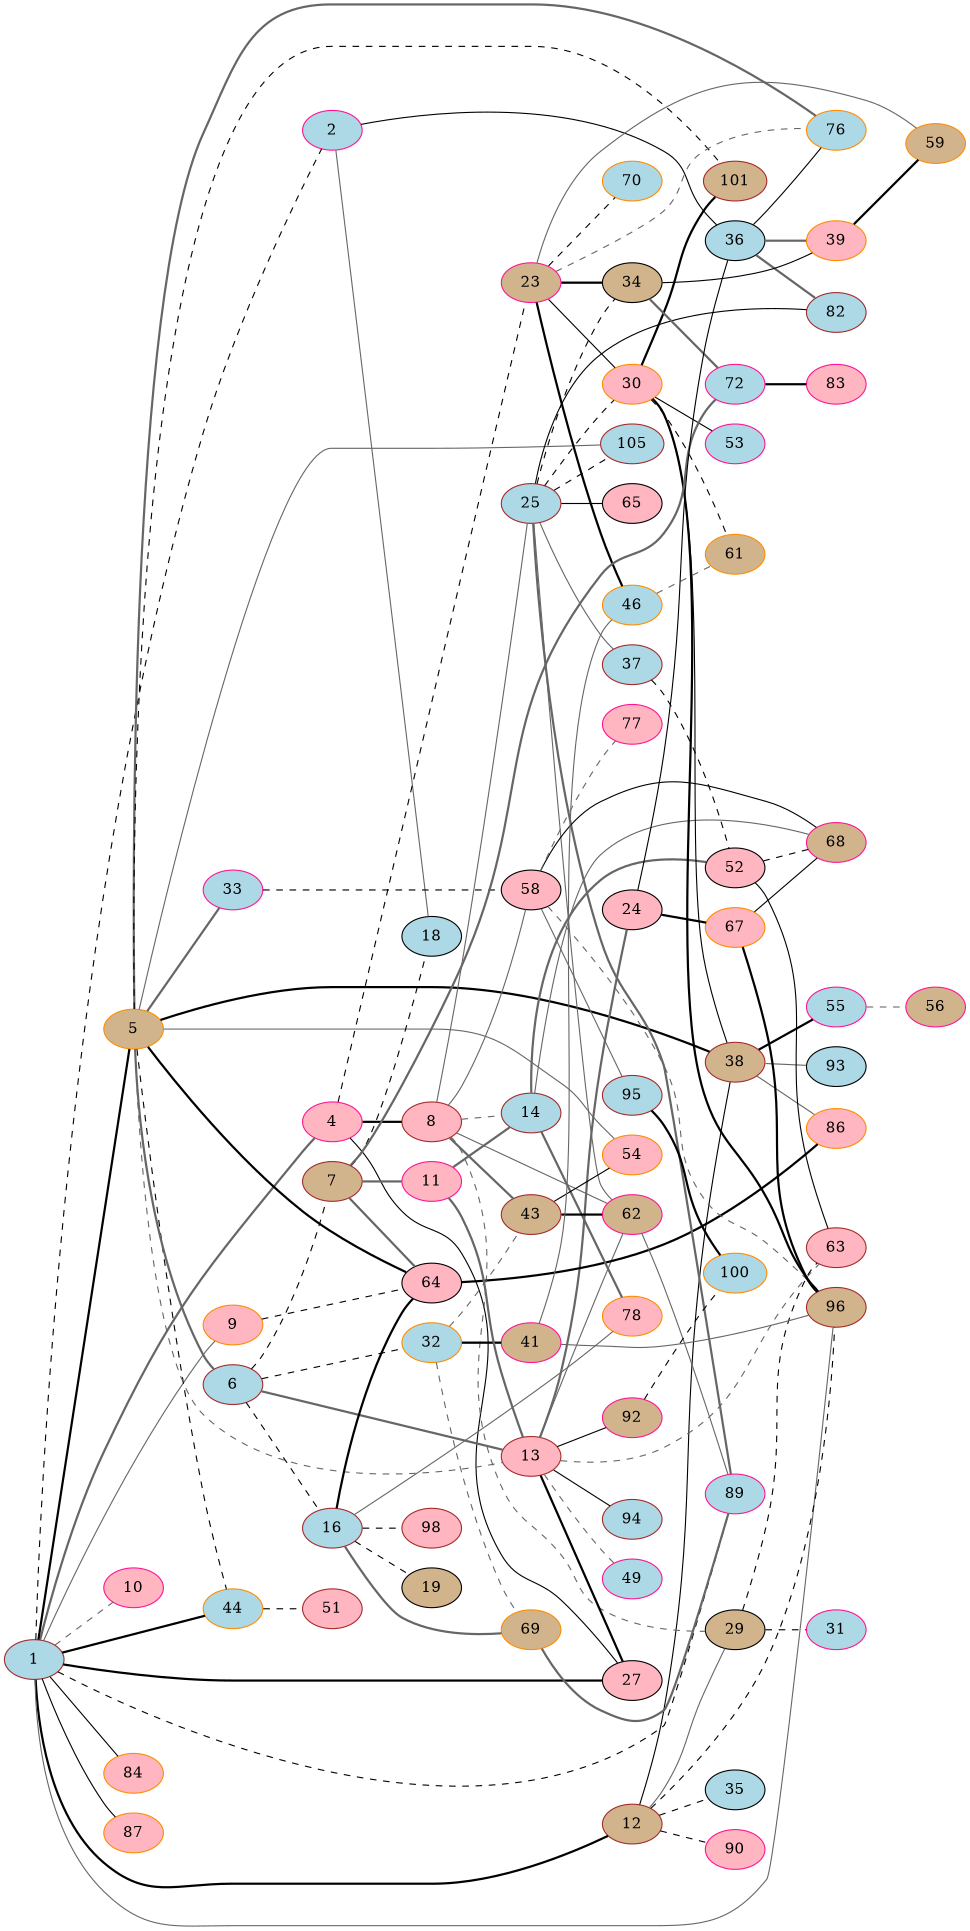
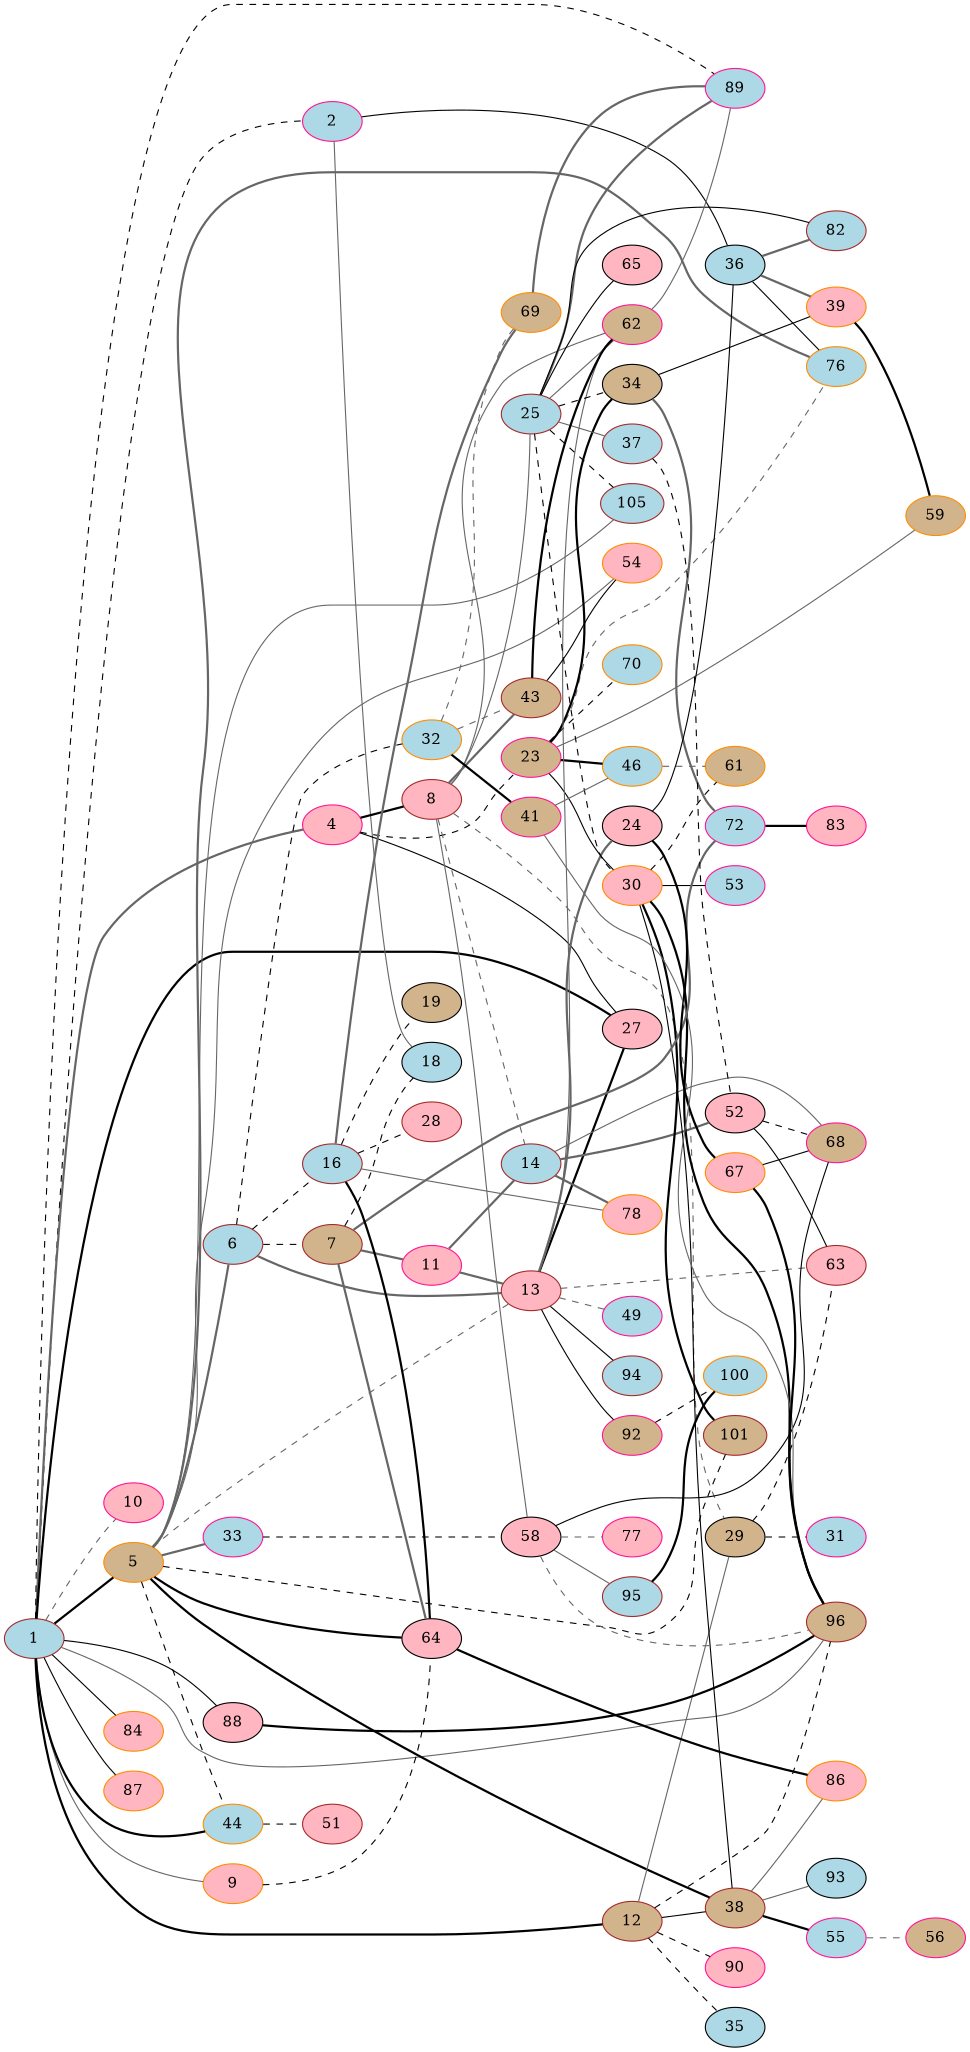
(432, 1528) -> (432, 1122)
none -> (233, 1723)
